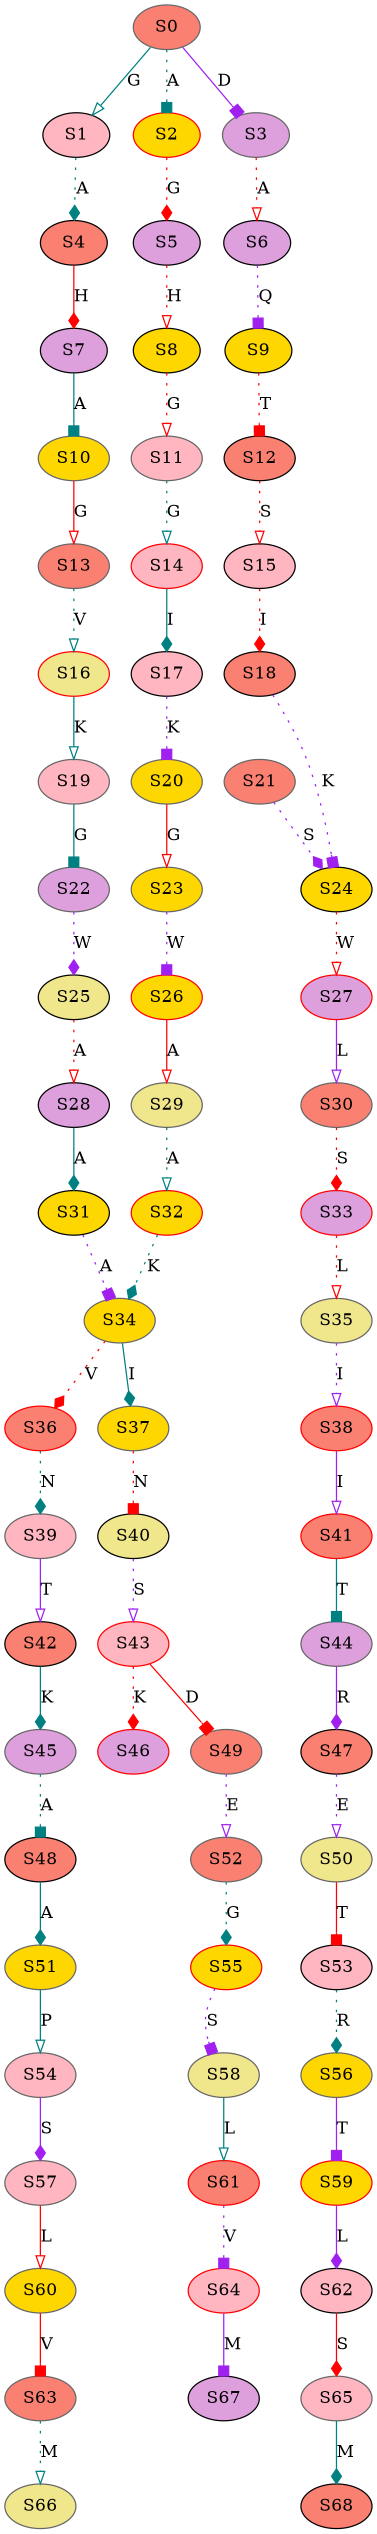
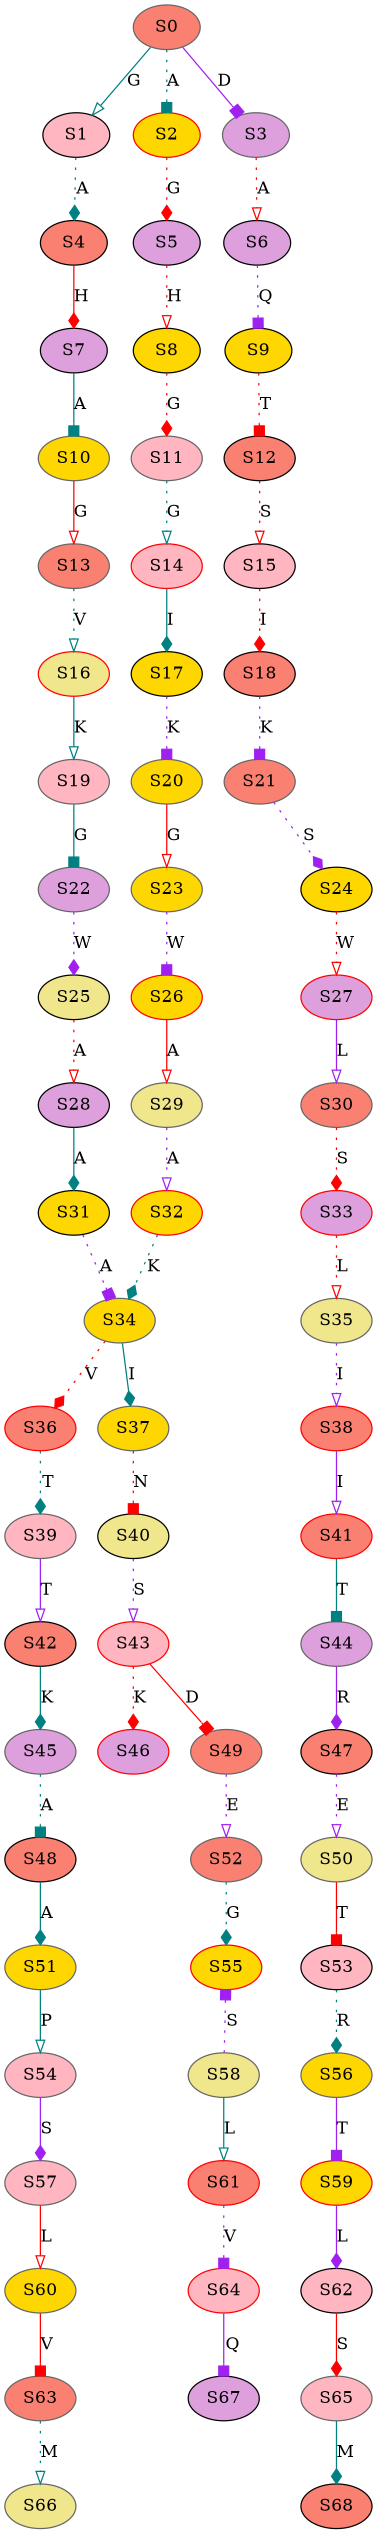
(167, 398) -> (167, 398)
(167, 674) -> (167, 674)
(311, 771) -> (260, 722)
(167, 1153) -> (167, 1153)
(48, 1482) -> (48, 1482)
(206, 2015) -> (225, 2027)
(233, 2345) -> (233, 2345)
